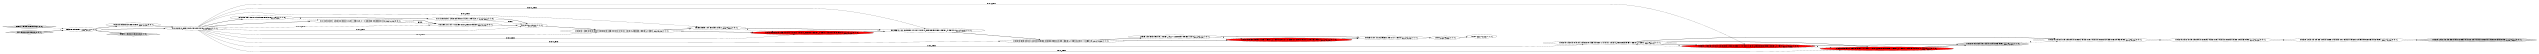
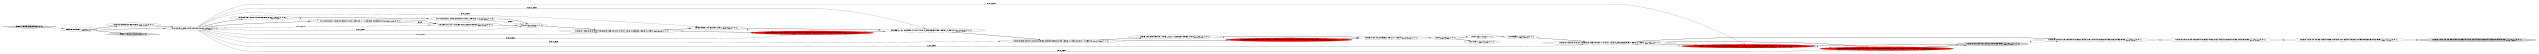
(29, 32) -> none
none -> (1521, 37)
none -> (1482, 42)
